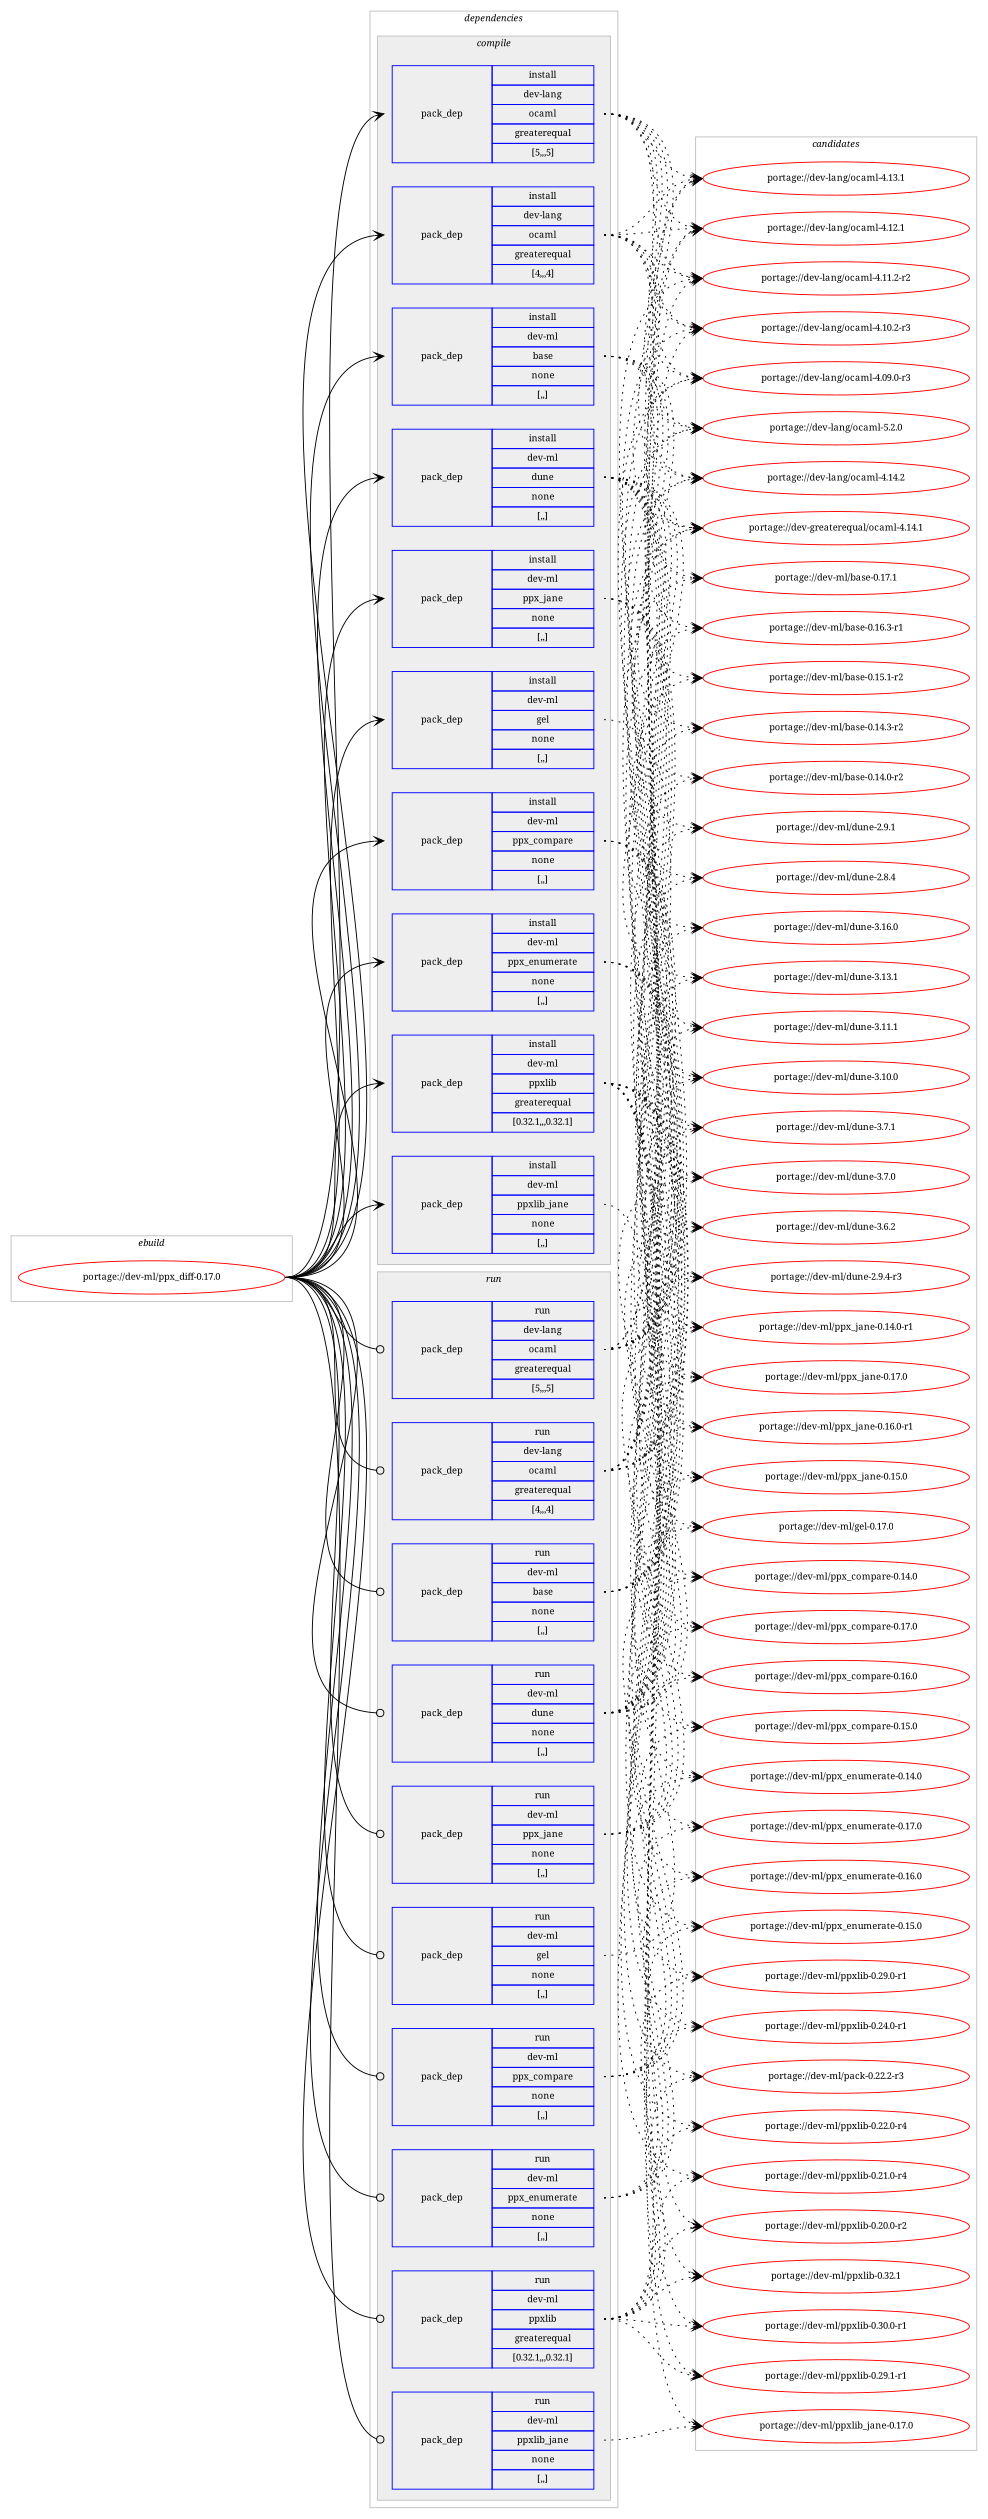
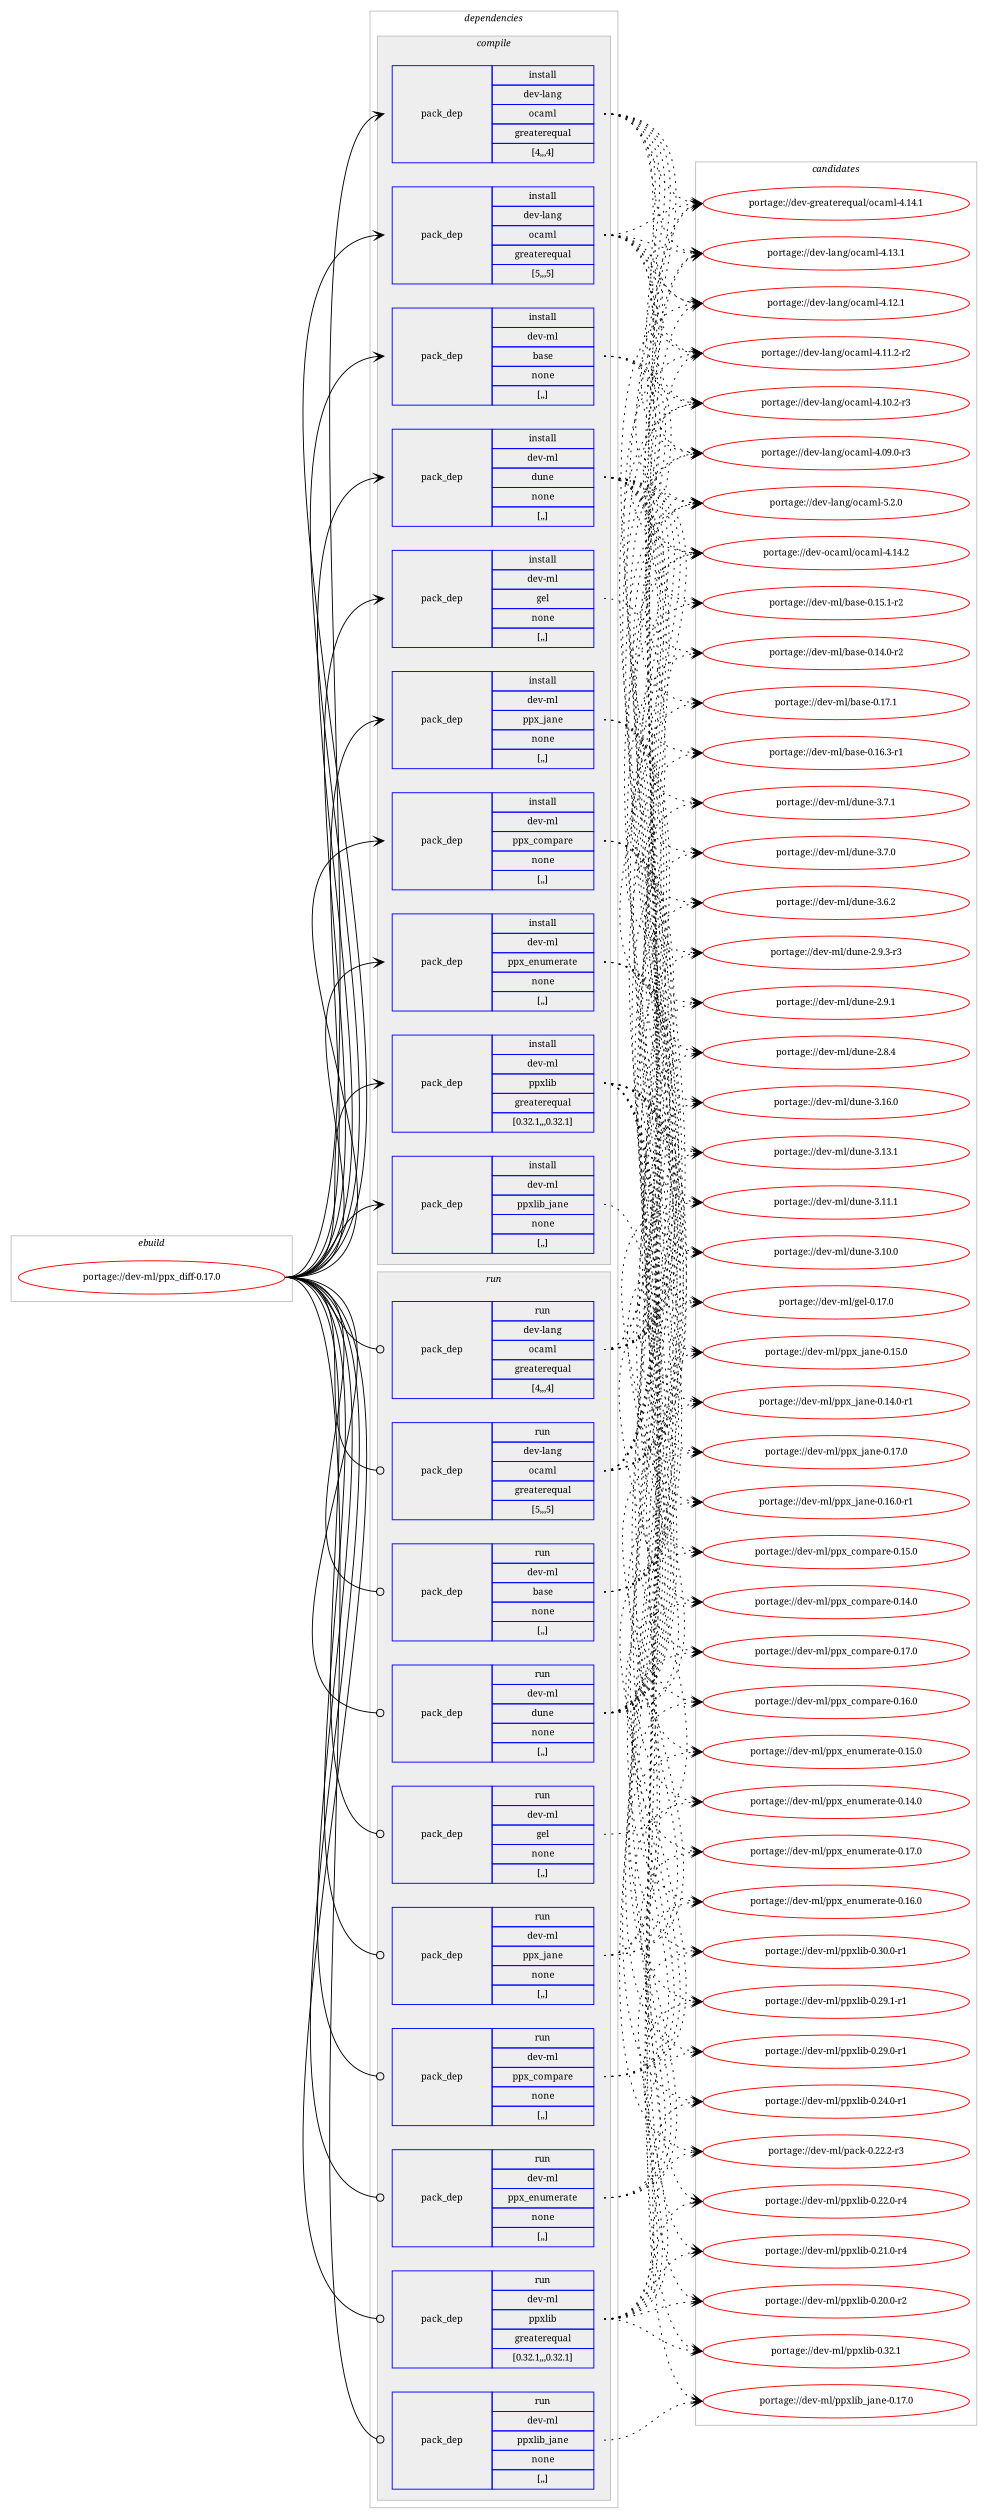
(836, 478) -> (836, 553)
(836, 728) -> none
(836, 1277) -> (836, 953)
